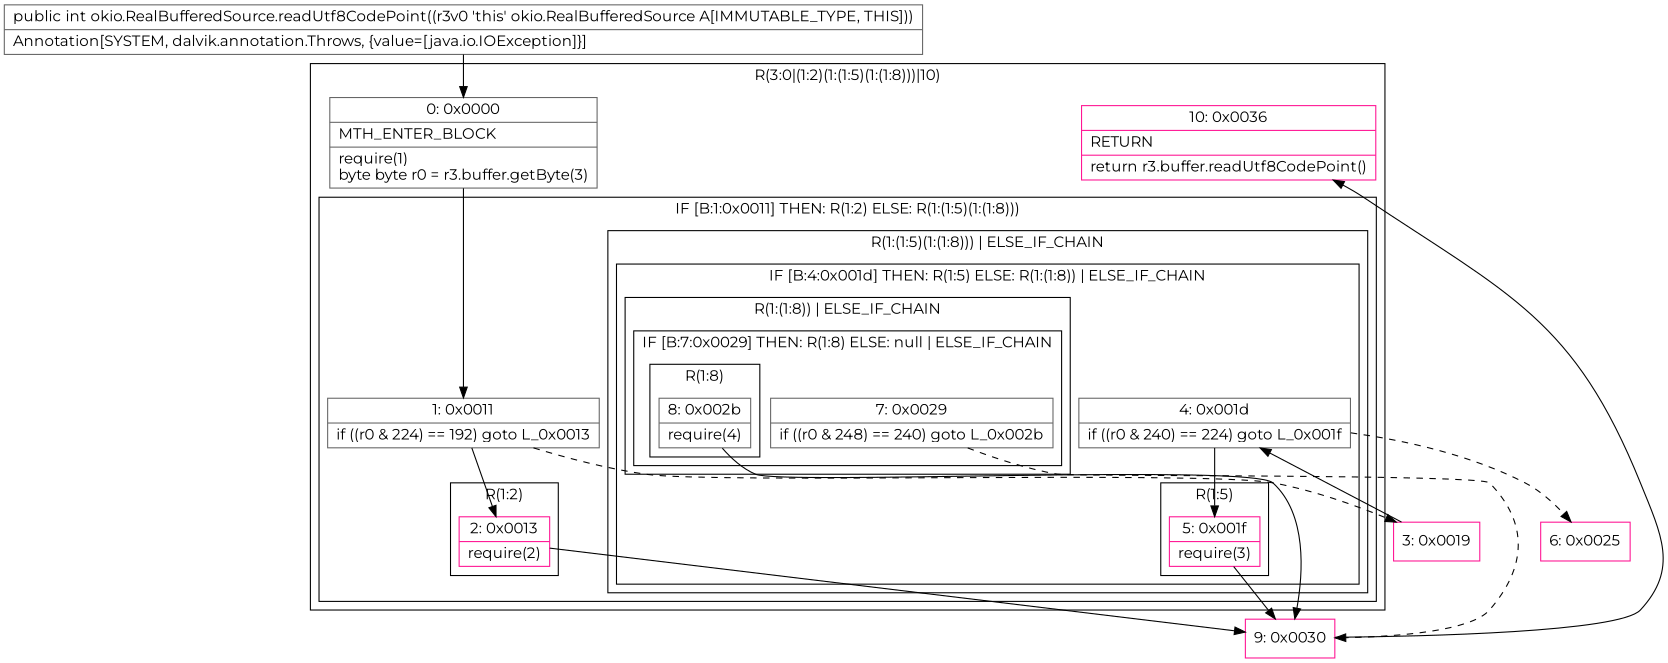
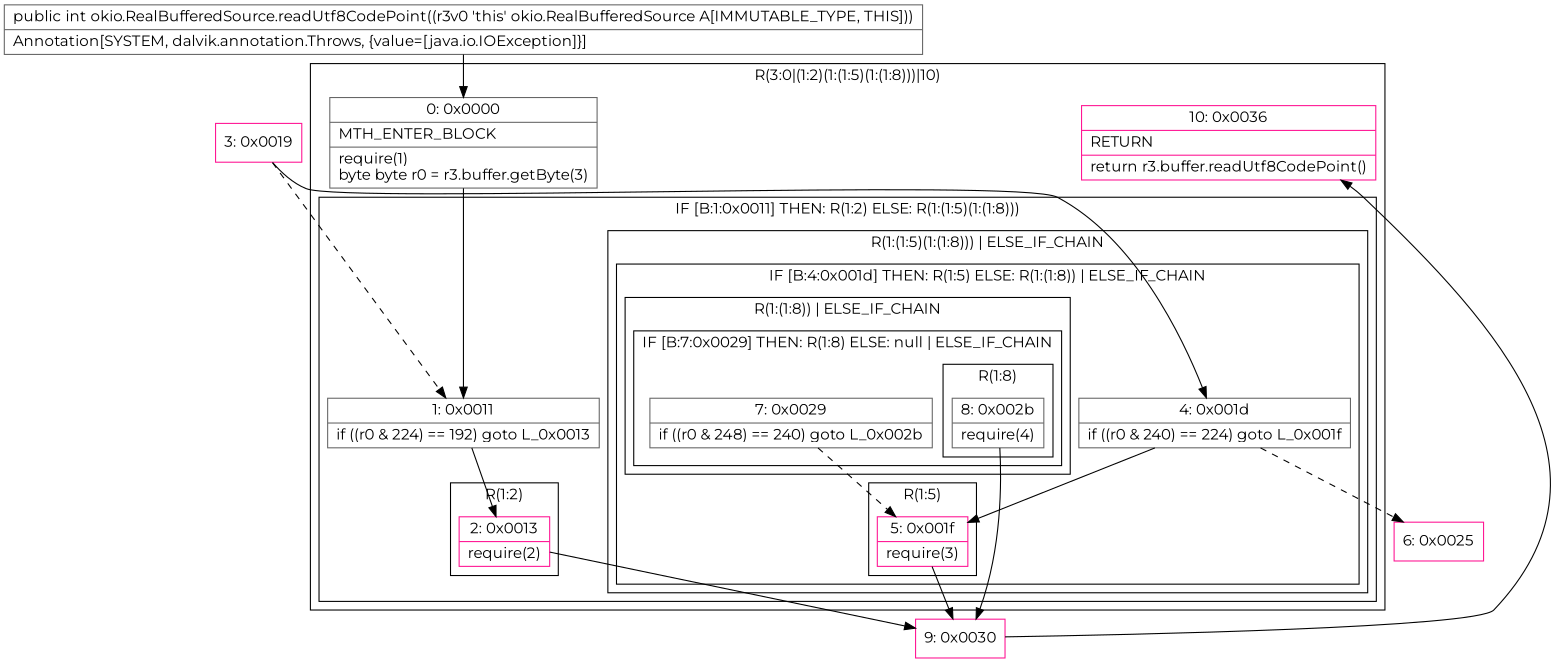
(1352, 477) -> (856, 482)
(961, 478) -> (356, 276)
